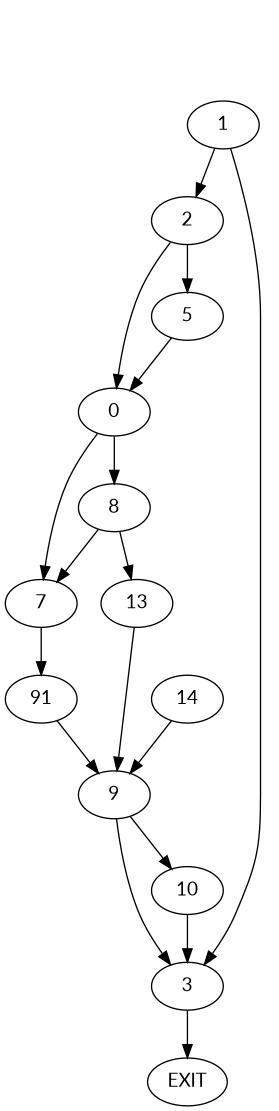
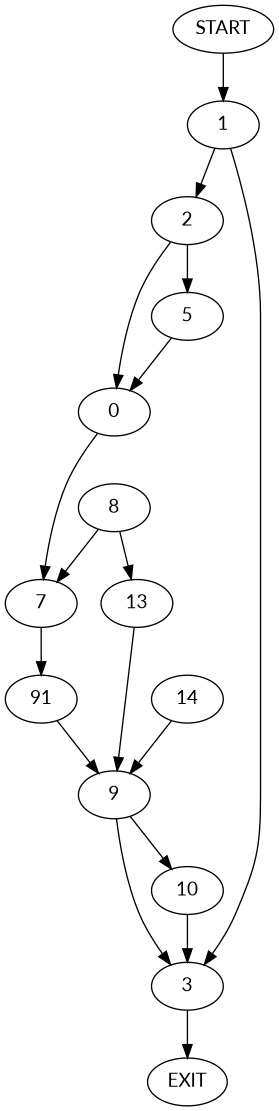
none -> (223, 29)
(114, 453) -> none
